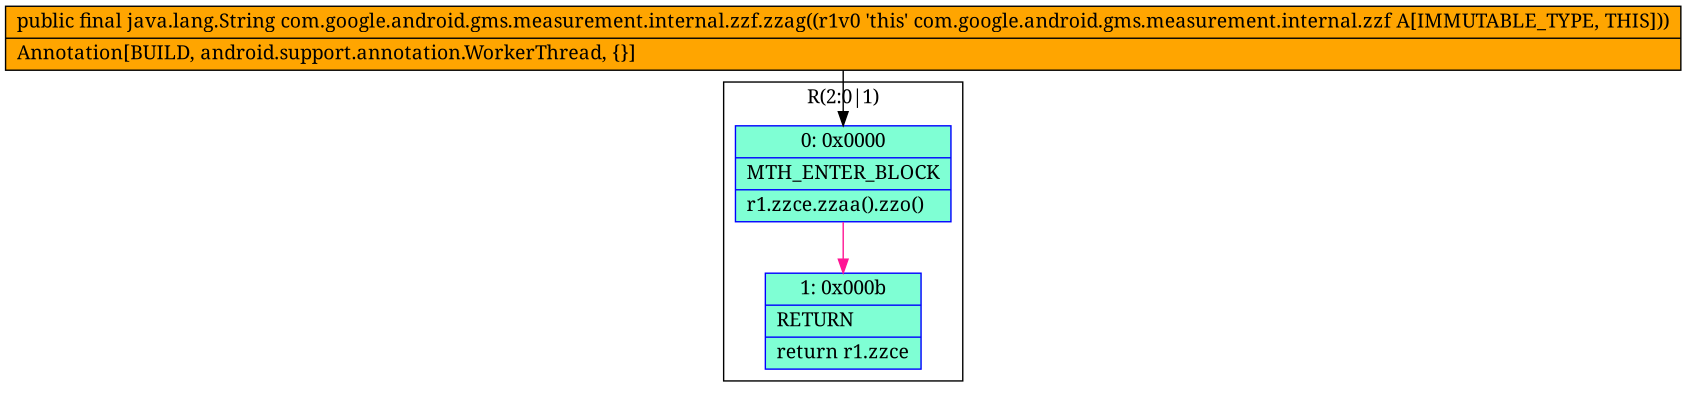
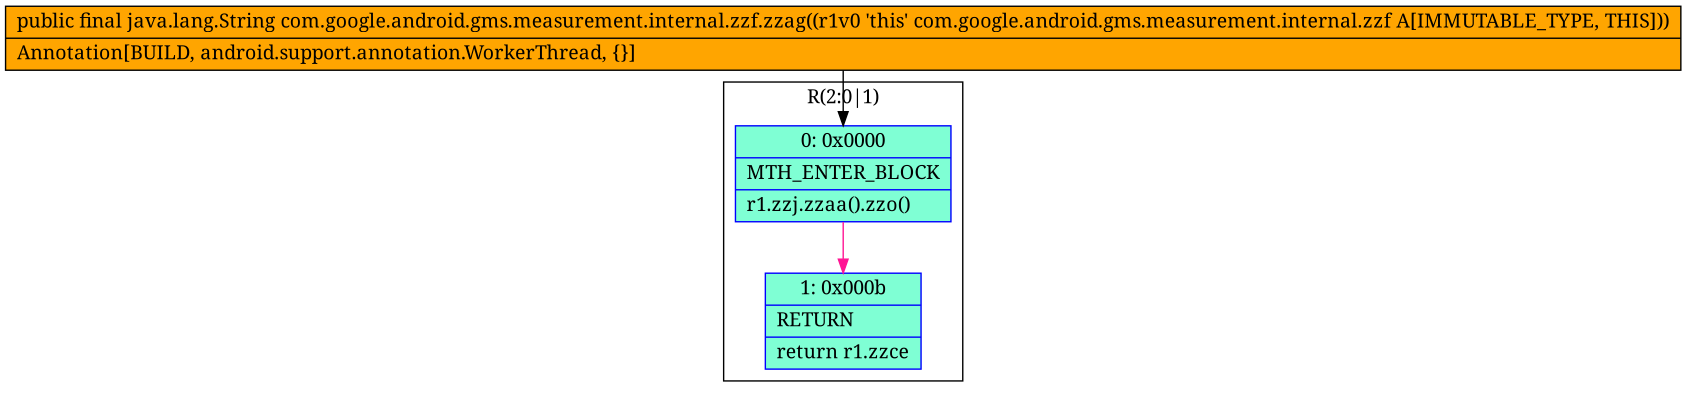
(836, 205) -> (829, 205)
